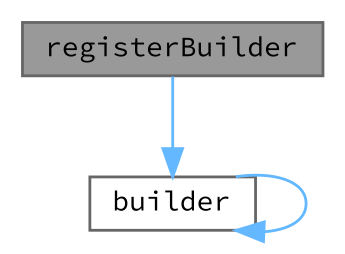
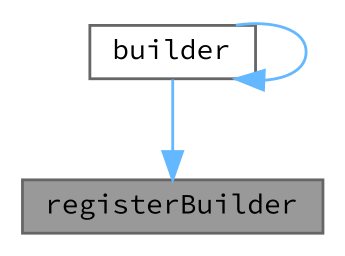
(173, 112) -> (173, 115)
